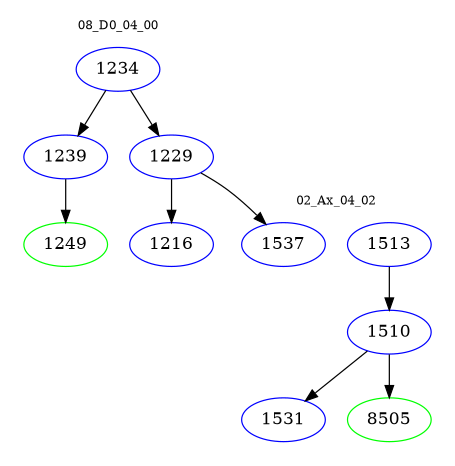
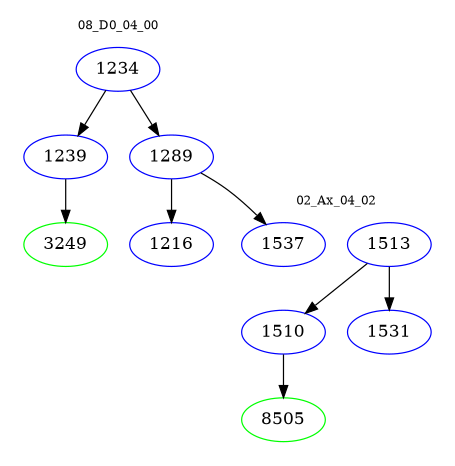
(172, 157) -> (172, 157)
(66, 245) -> (66, 245)
(341, 372) -> (389, 282)
